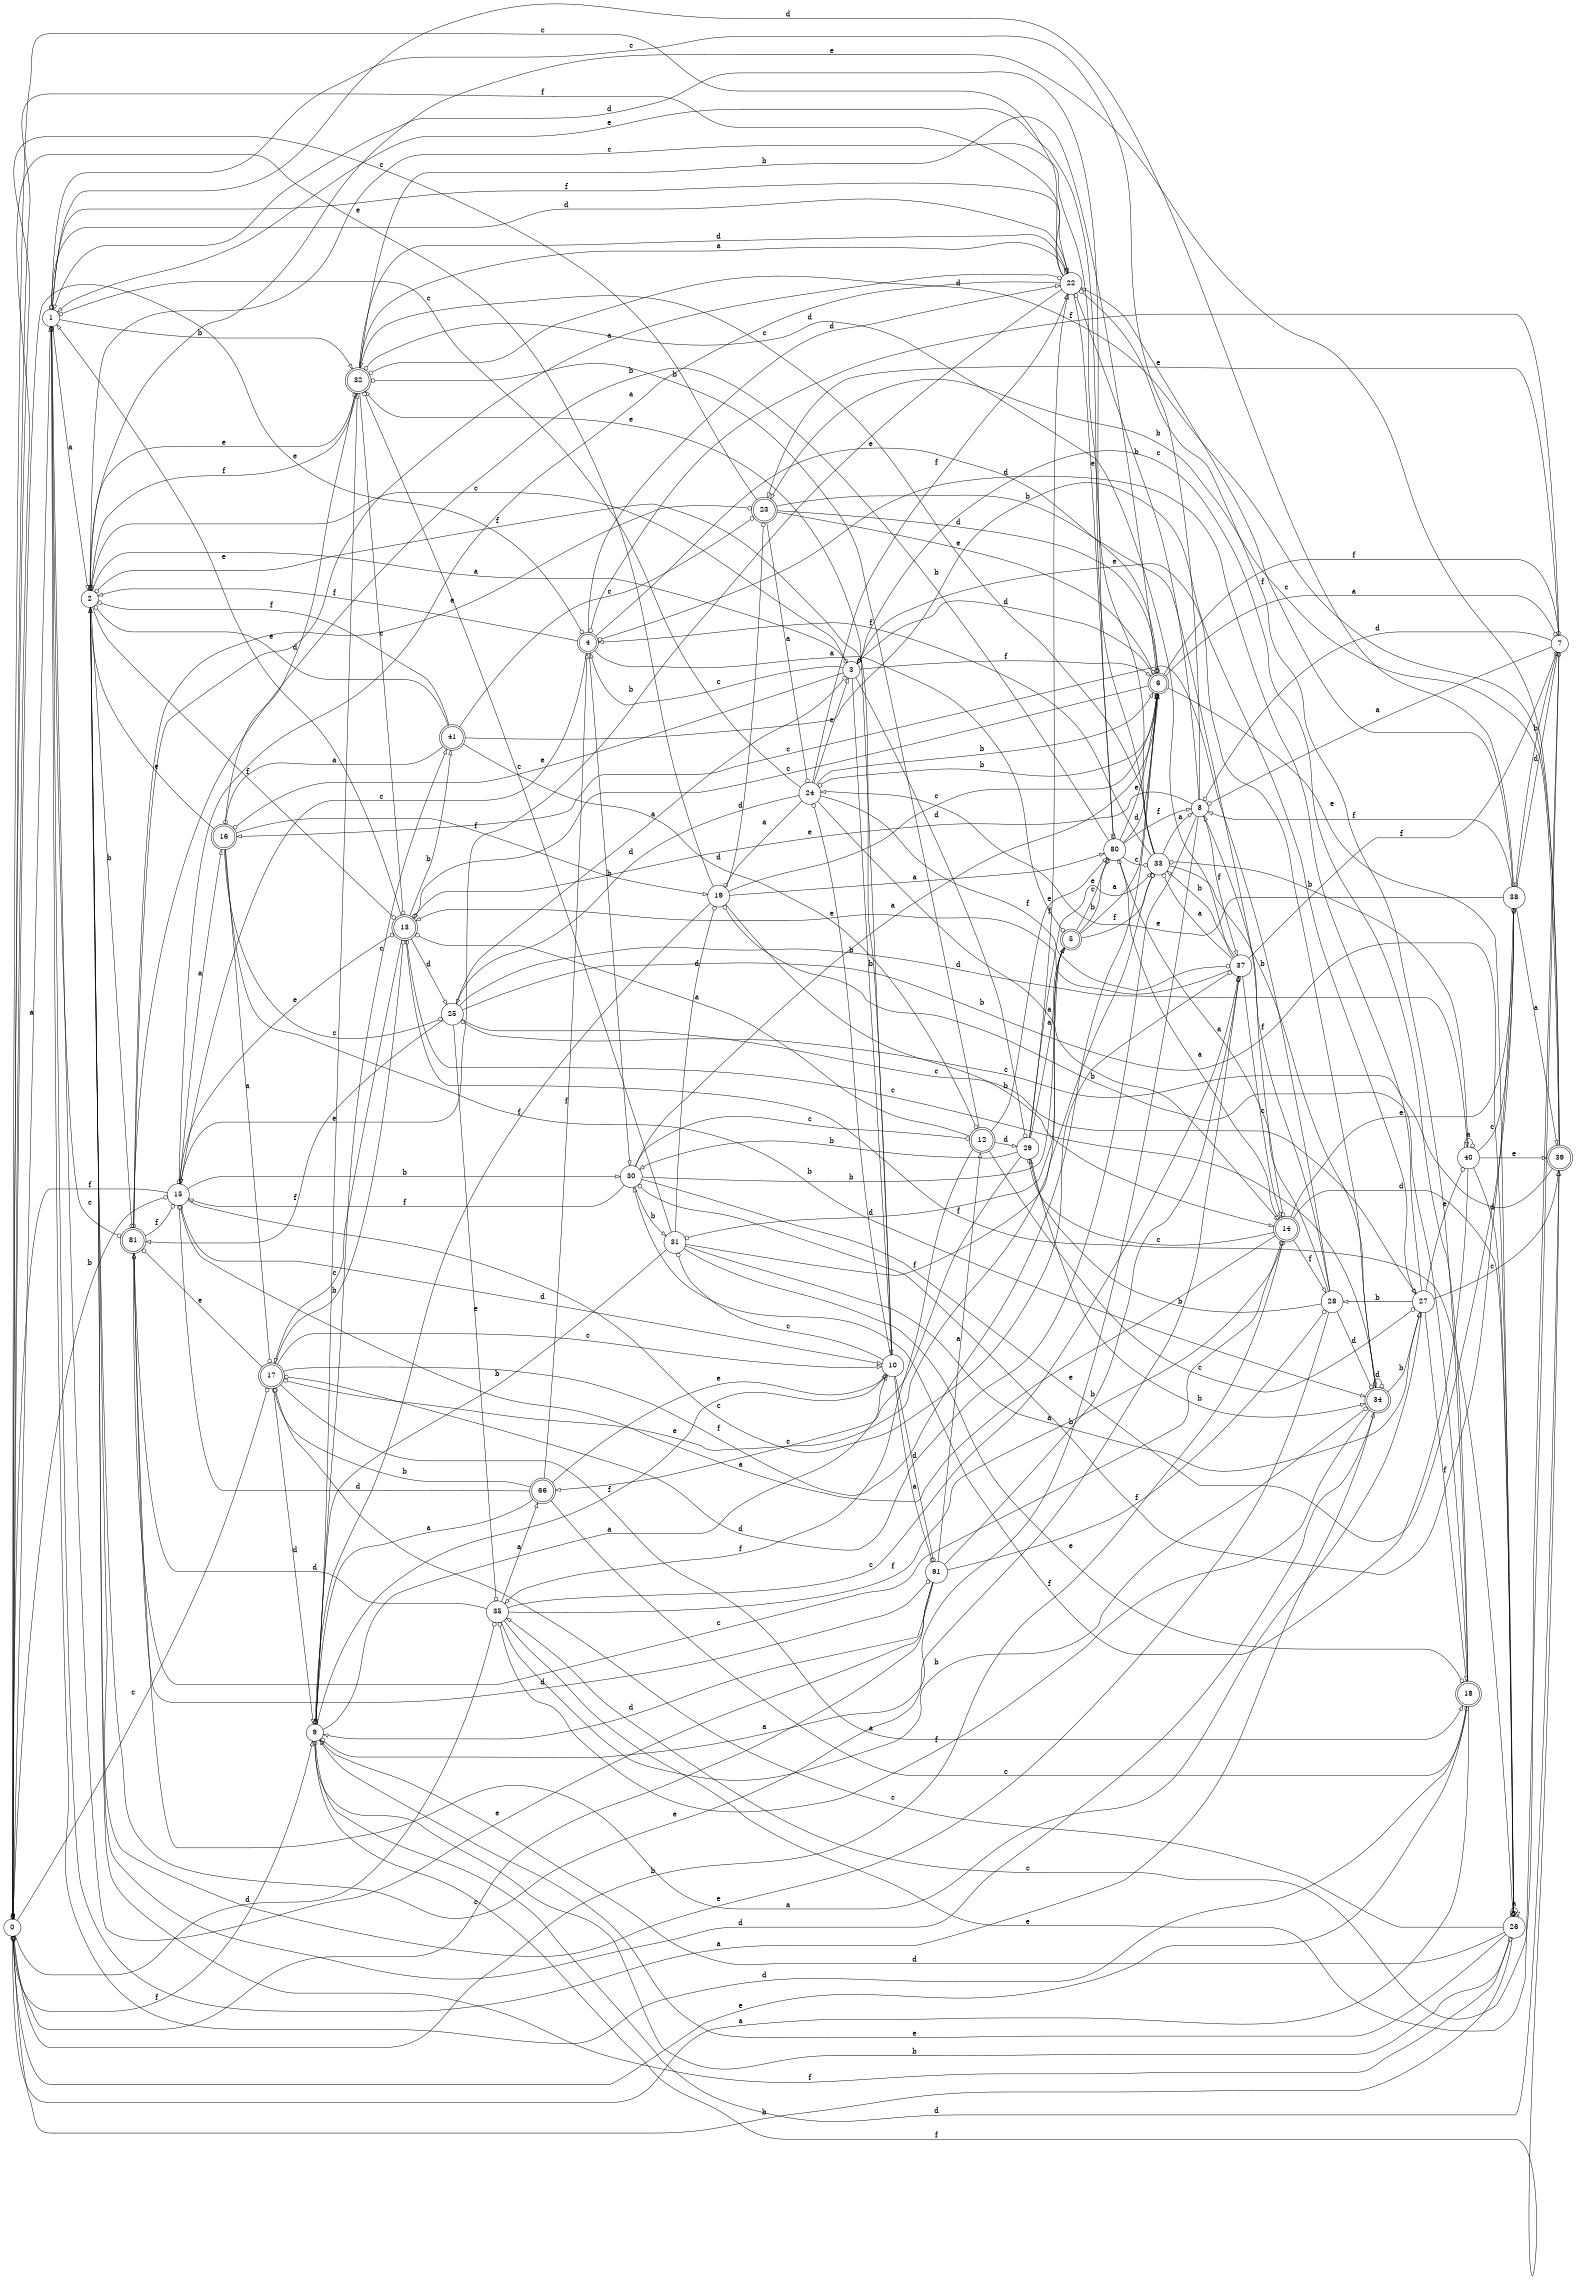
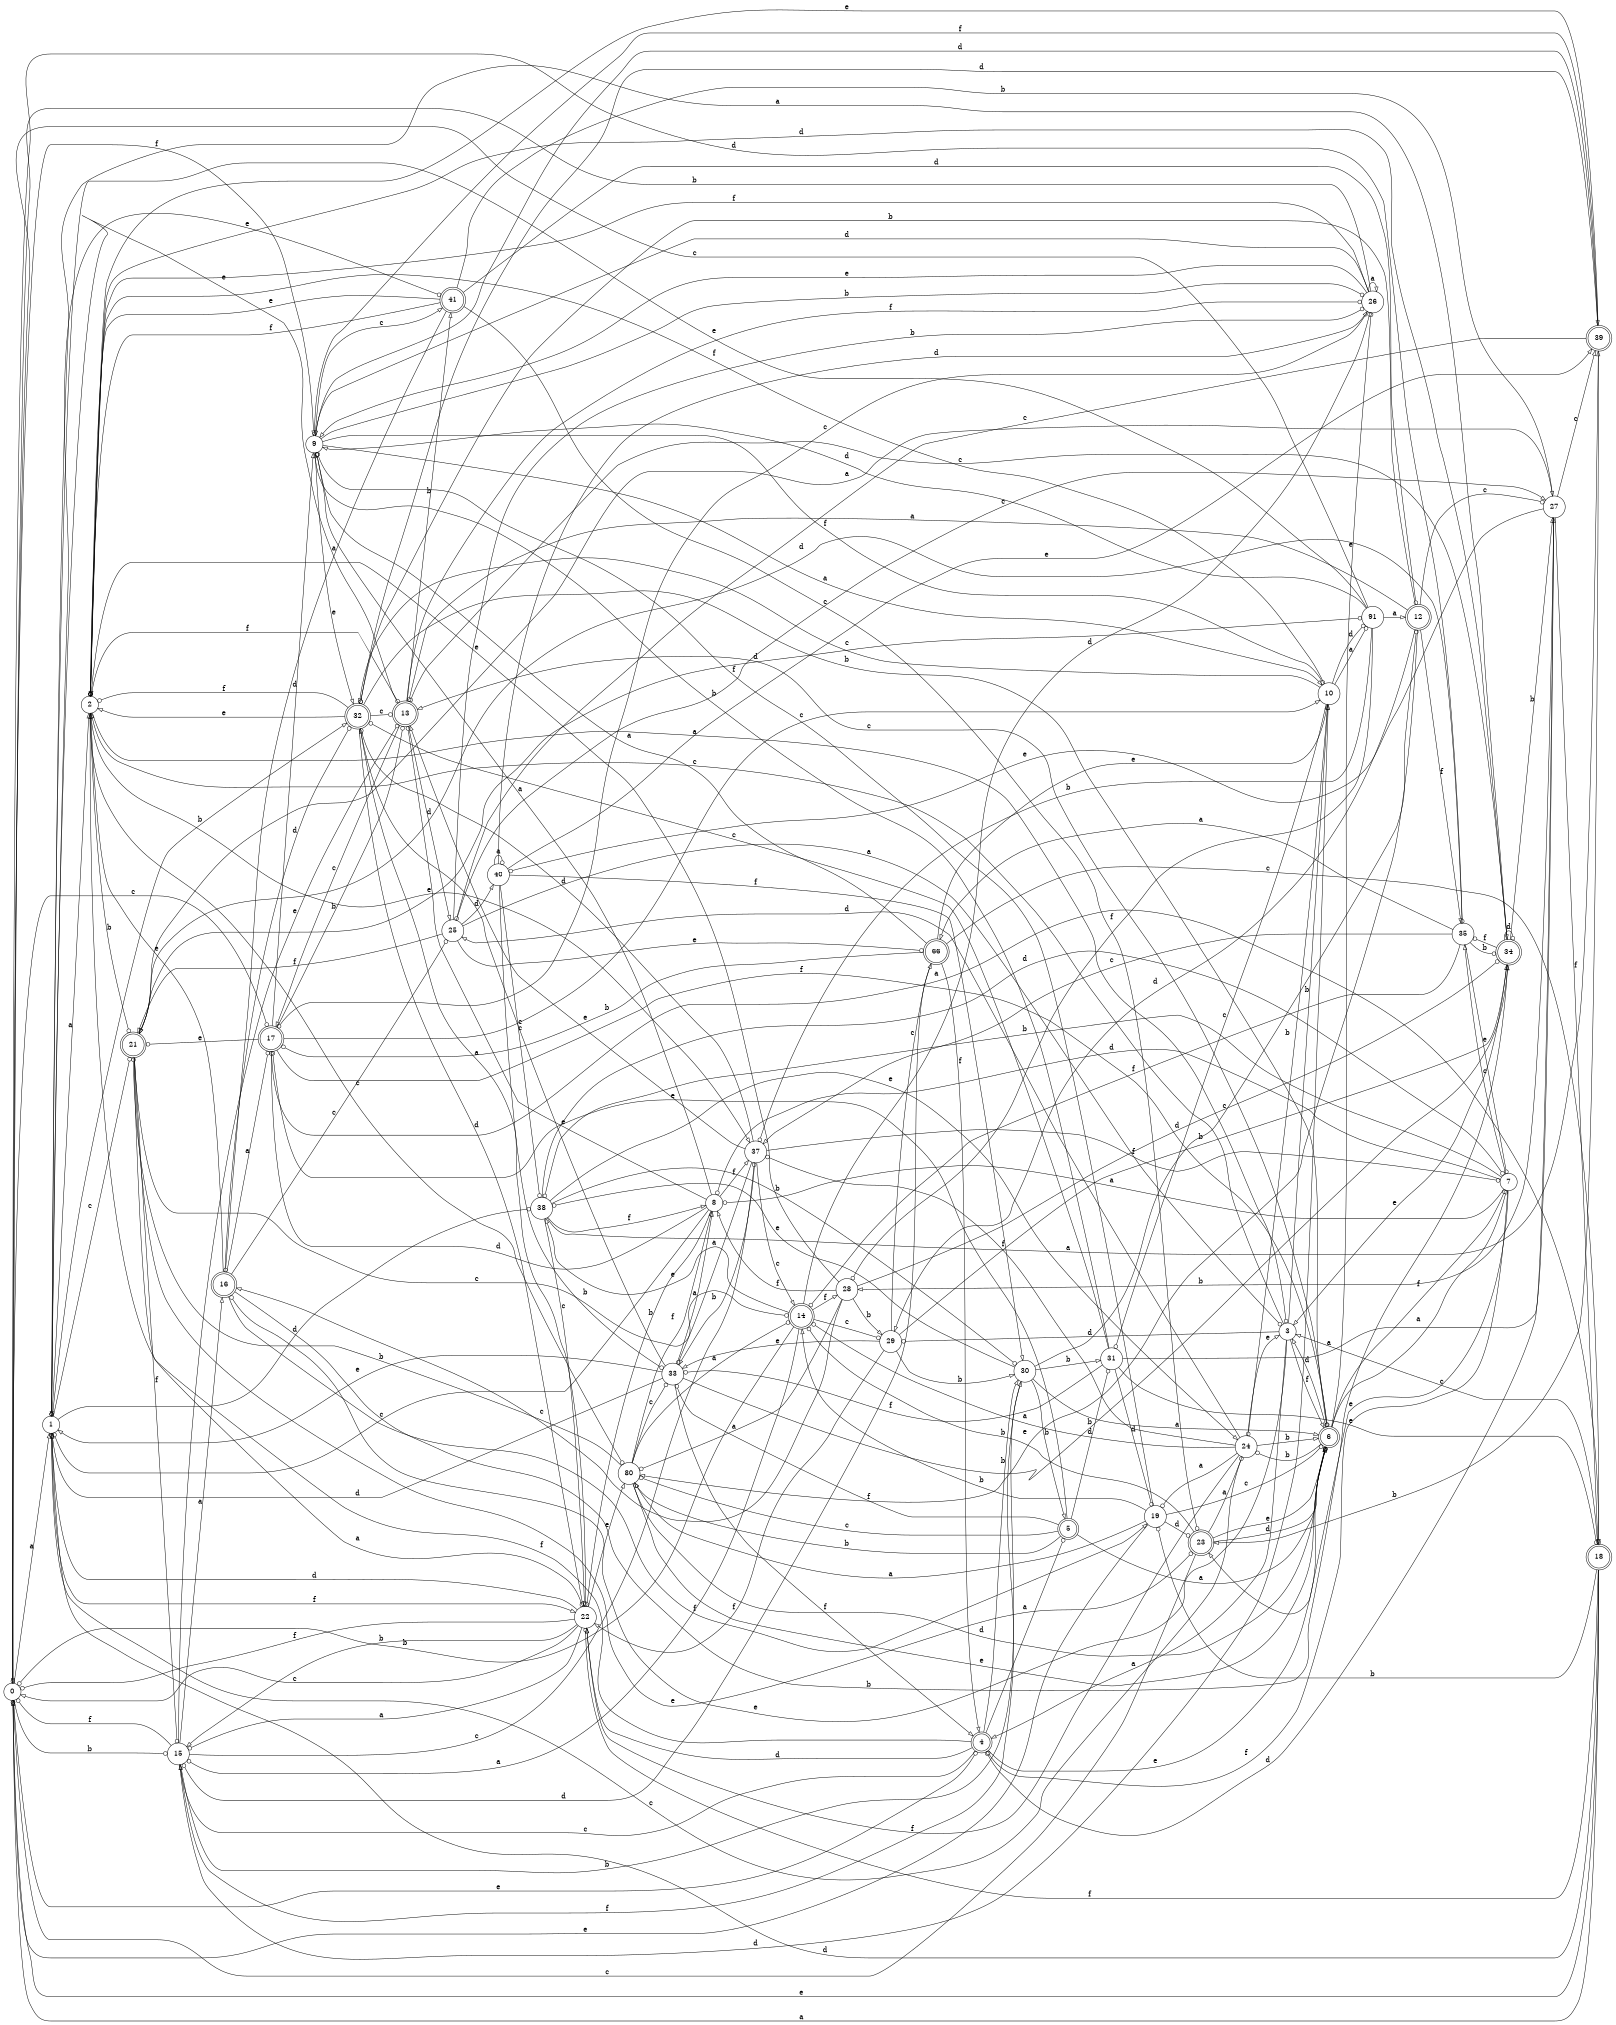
(631, 420) -> (847, 643)
none -> (68, 566)
(719, 682) -> (1133, 1664)
(1421, 943) -> (704, 375)
(1048, 1045) -> none
(133, 1241) -> (133, 1045)
(475, 1311) -> (683, 945)
